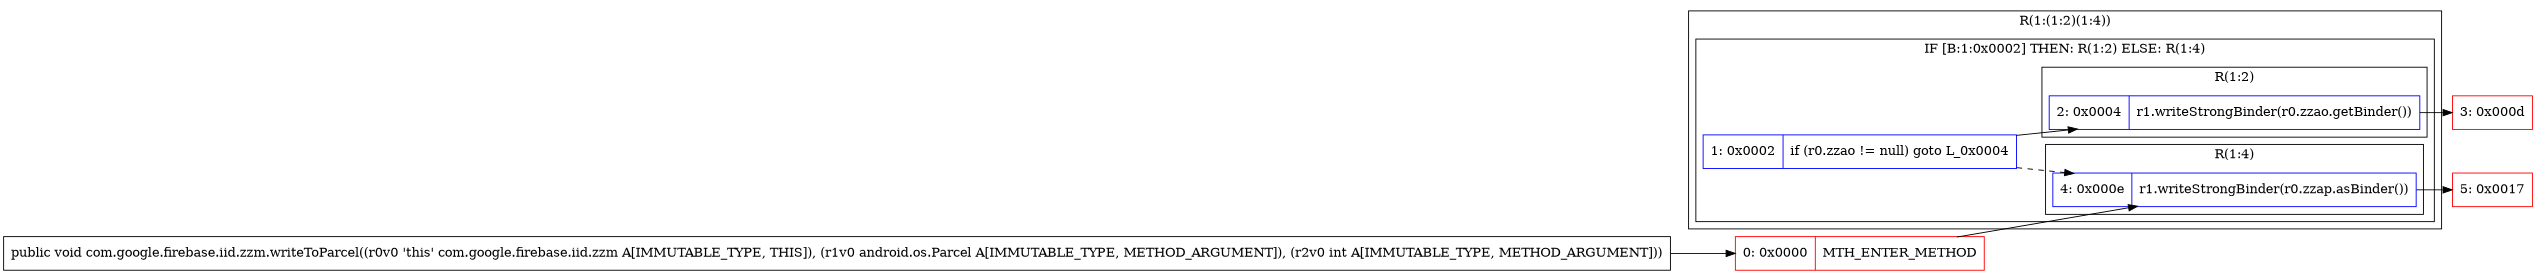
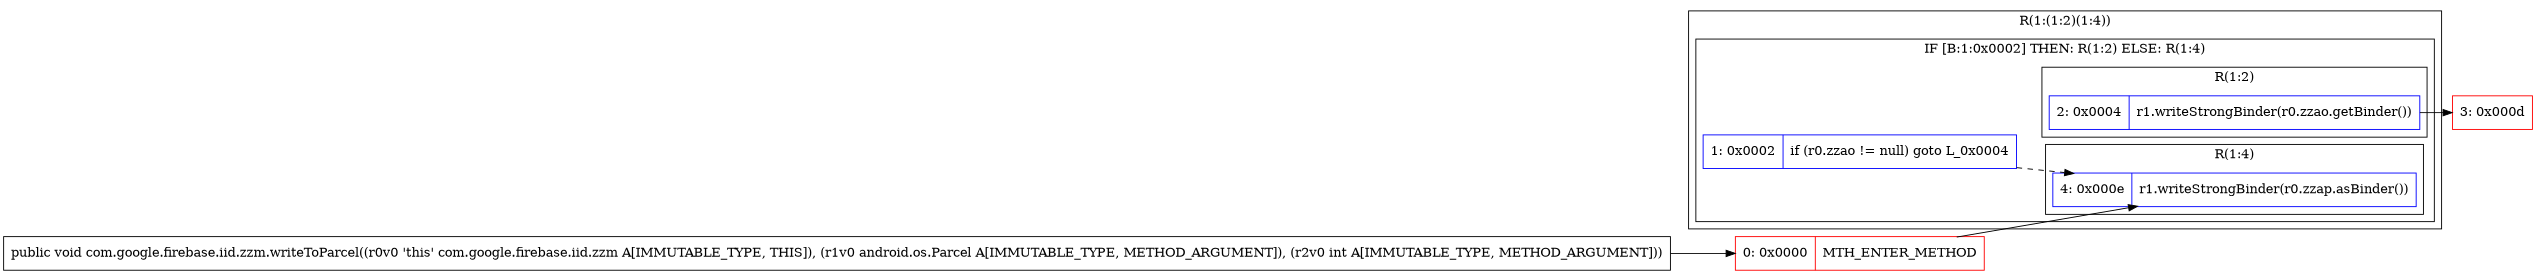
(2036, 133) -> none
(2492, 190) -> none
